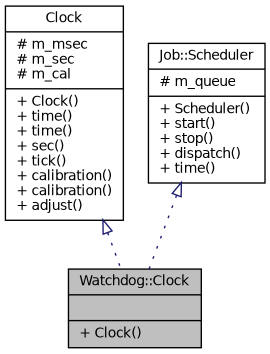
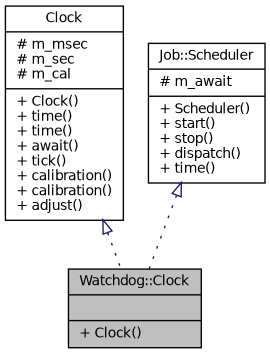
(198, 82) -> (196, 82)
(41, 146) -> (47, 146)
